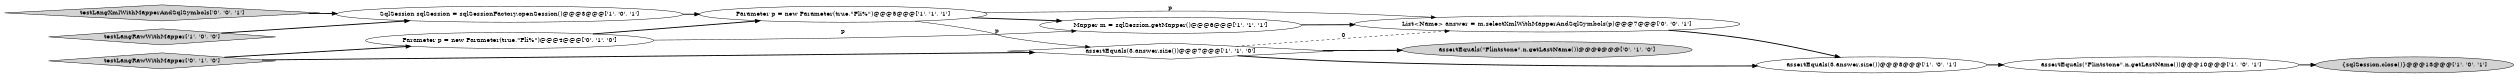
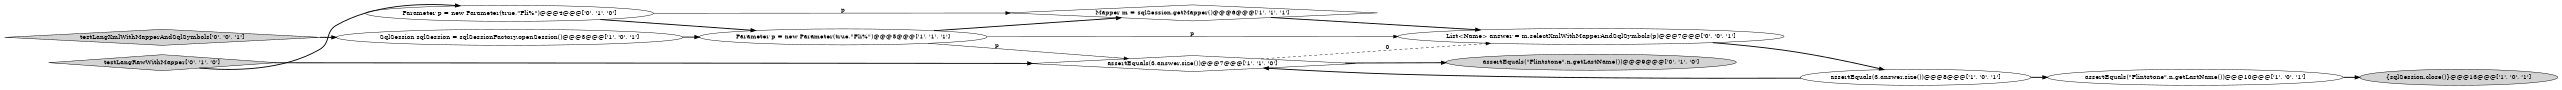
(1170, 25) -> (1193, 13)
(162, 37) -> none
(1495, 65) -> (1535, 77)
